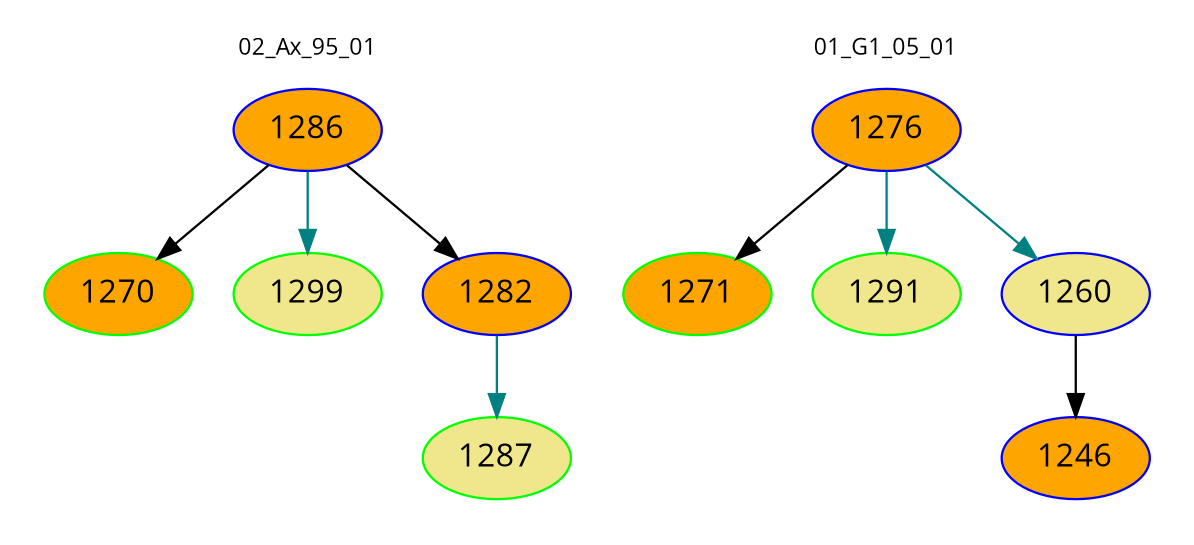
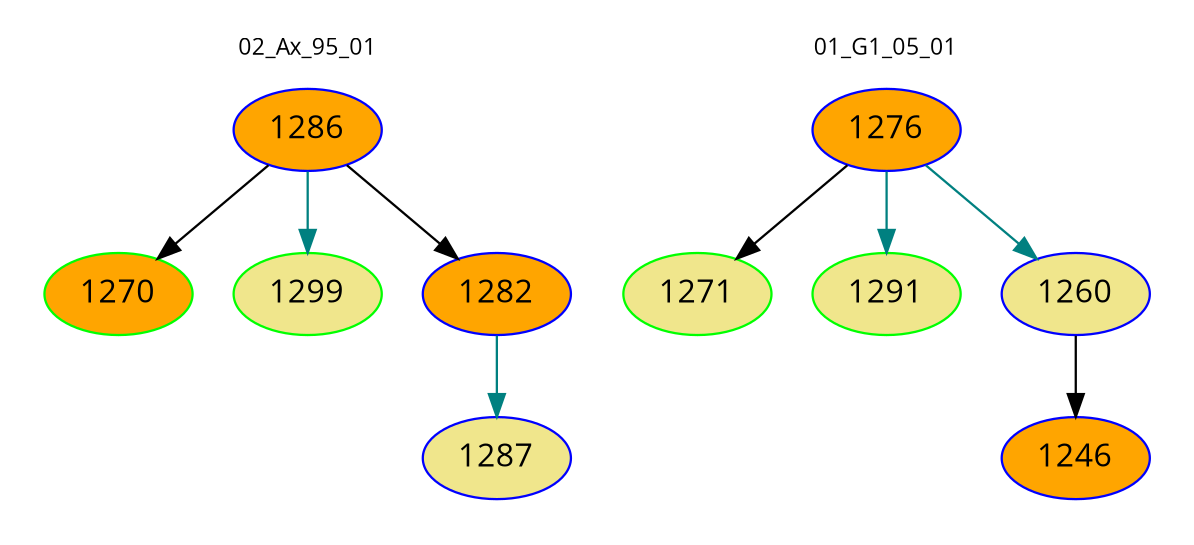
(697, 294) -> (697, 294)
(497, 458) -> (497, 458)
